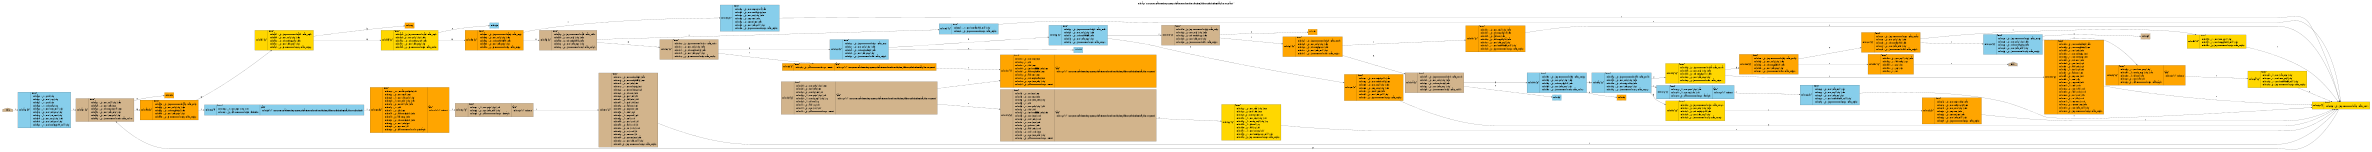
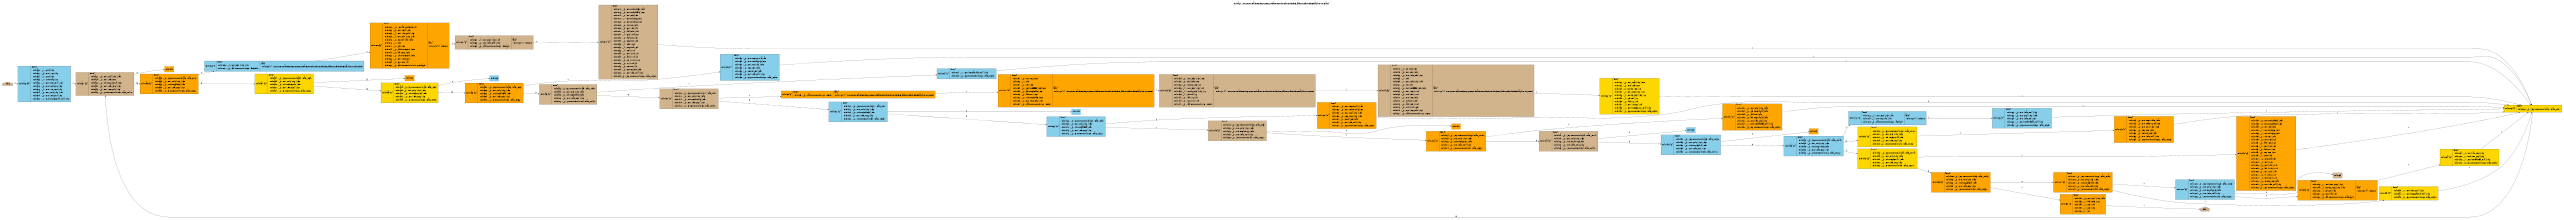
(968, 85) -> (1156, 91)
